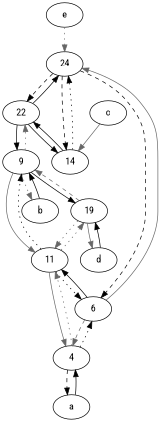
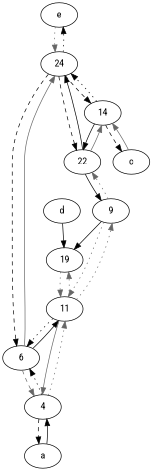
none -> (64, 43)
none -> (111, 136)
(40, 137) -> (95, 142)
(60, 187) -> none
(40, 211) -> none
(7, 214) -> (90, 258)
(20, 218) -> (98, 267)
(89, 232) -> none
